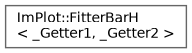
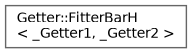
(96, 27) -> (96, 27)
